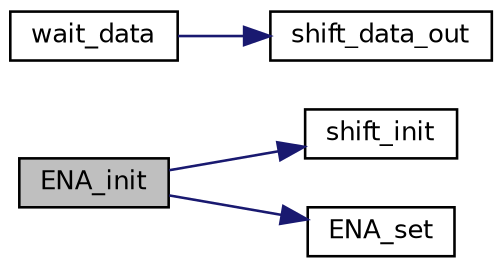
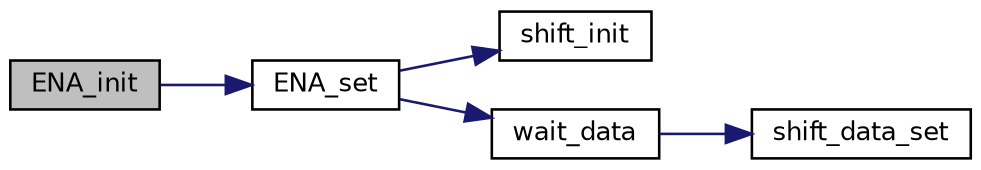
(381, 36) -> (861, 134)
none -> (433, 106)
(224, 161) -> (437, 63)
